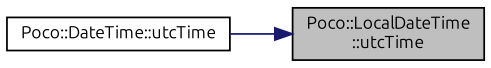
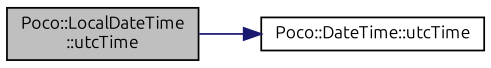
(252, 34) -> (221, 34)
